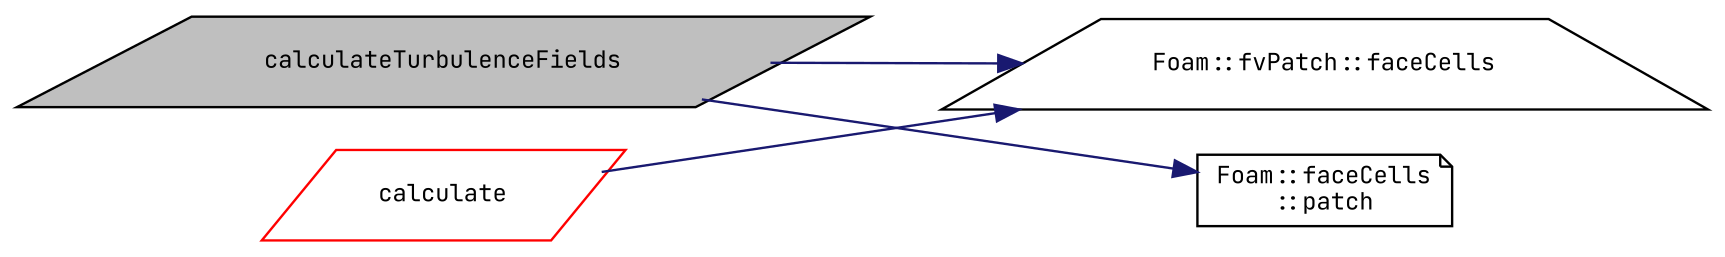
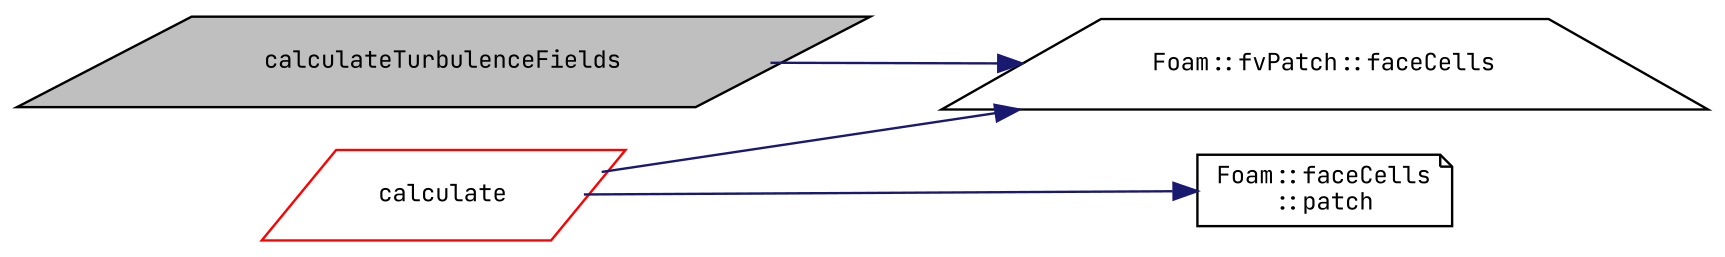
(949, 136) -> (878, 193)
